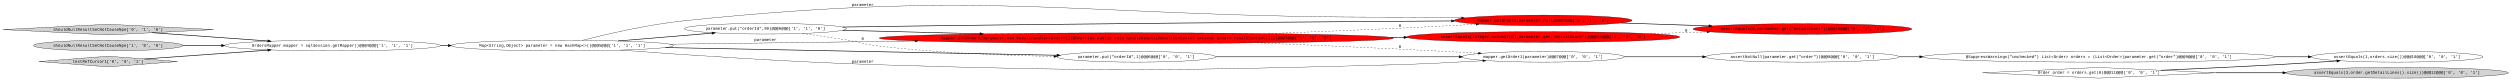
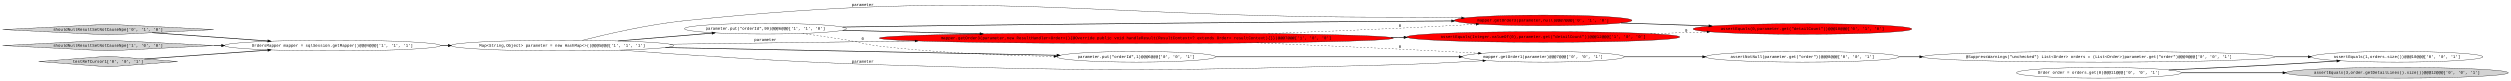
(108, 46) -> (108, 46)
(2099, 73) -> (2099, 73)
